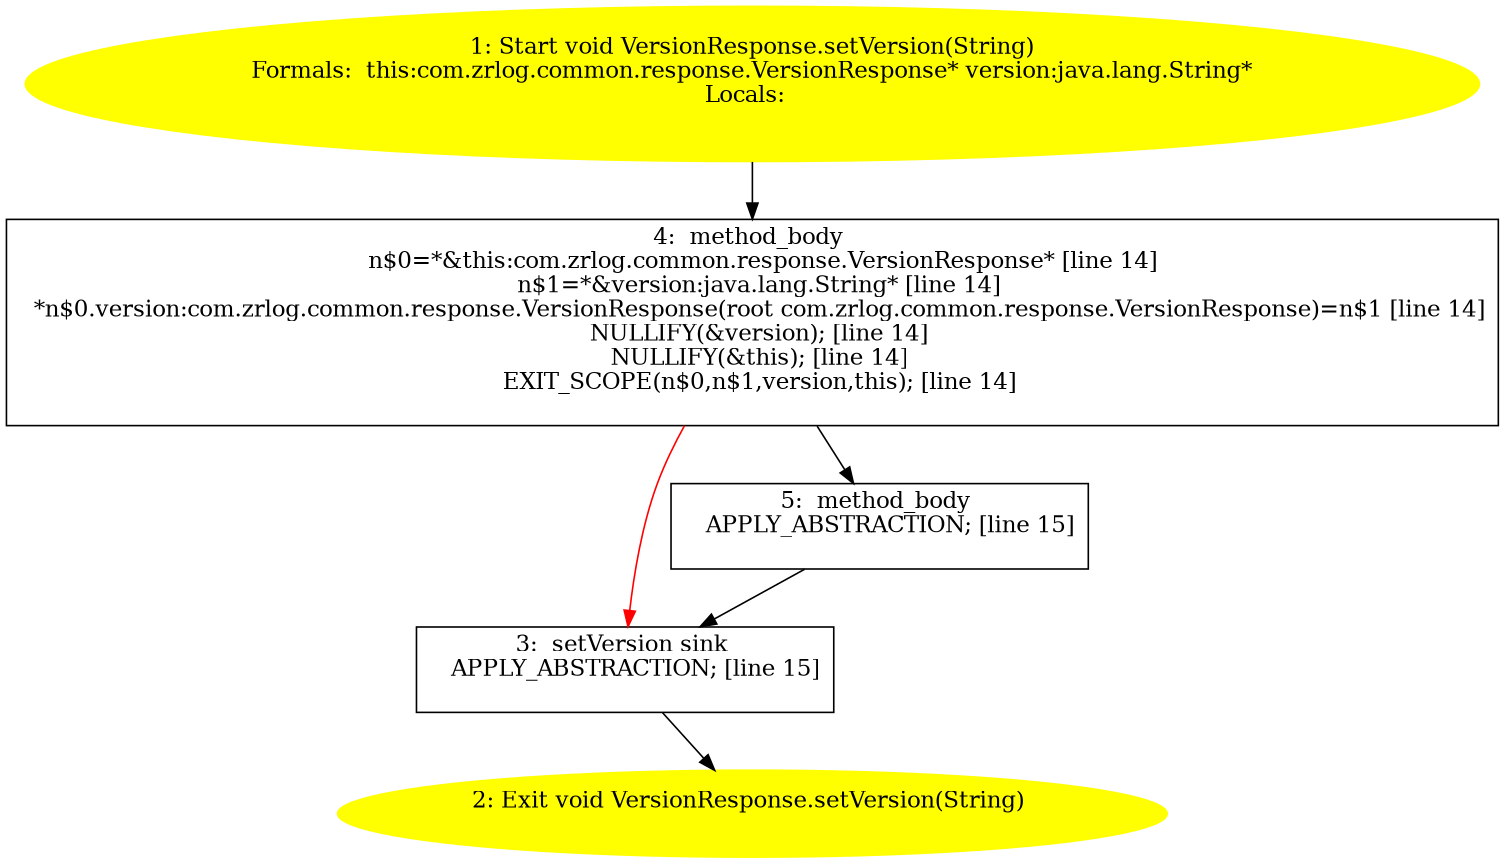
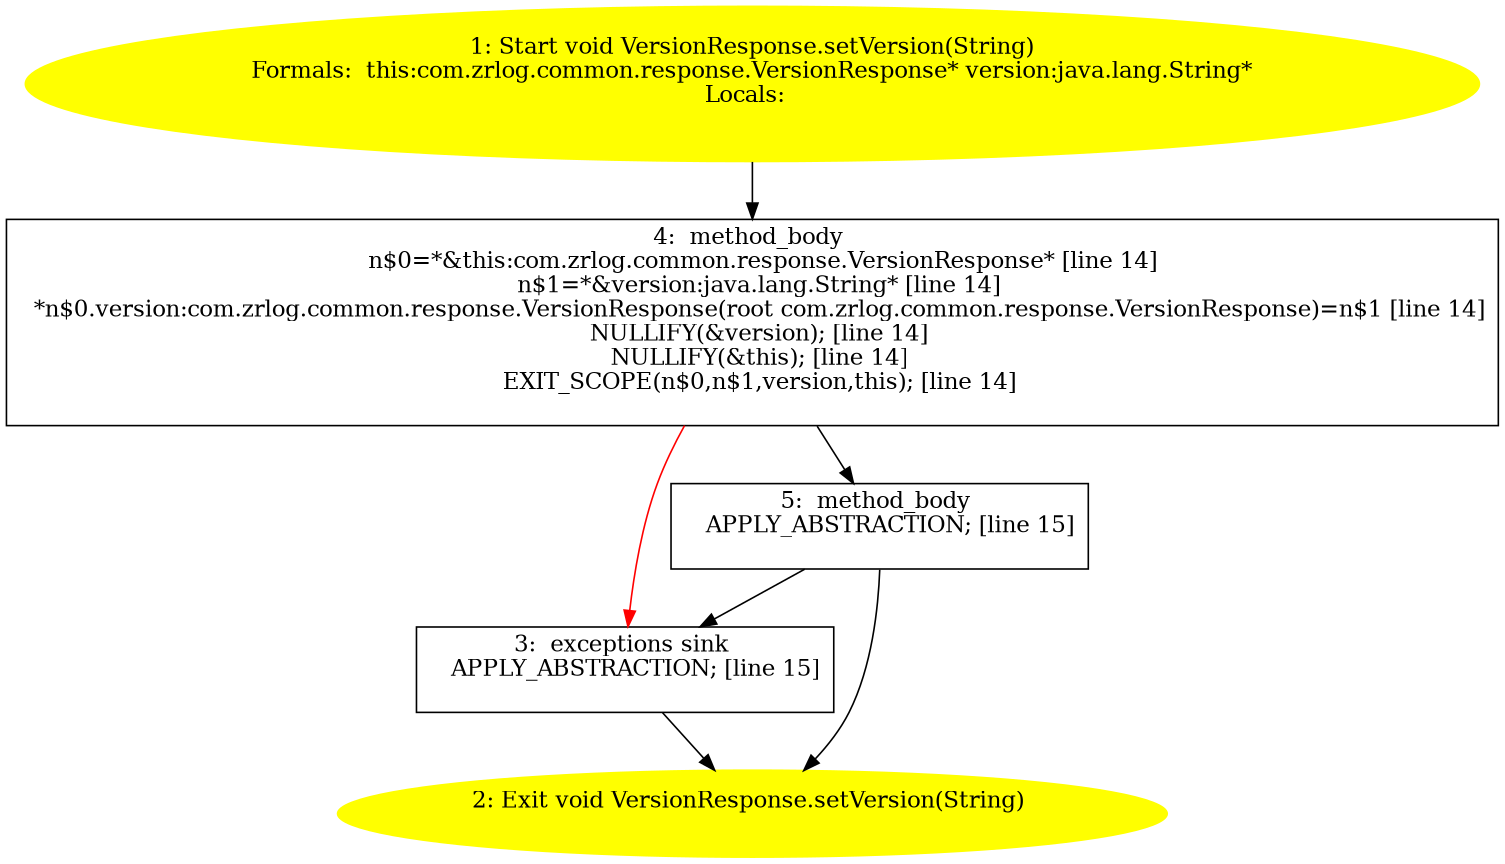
(625, 670) -> (625, 670)
none -> (865, 671)
